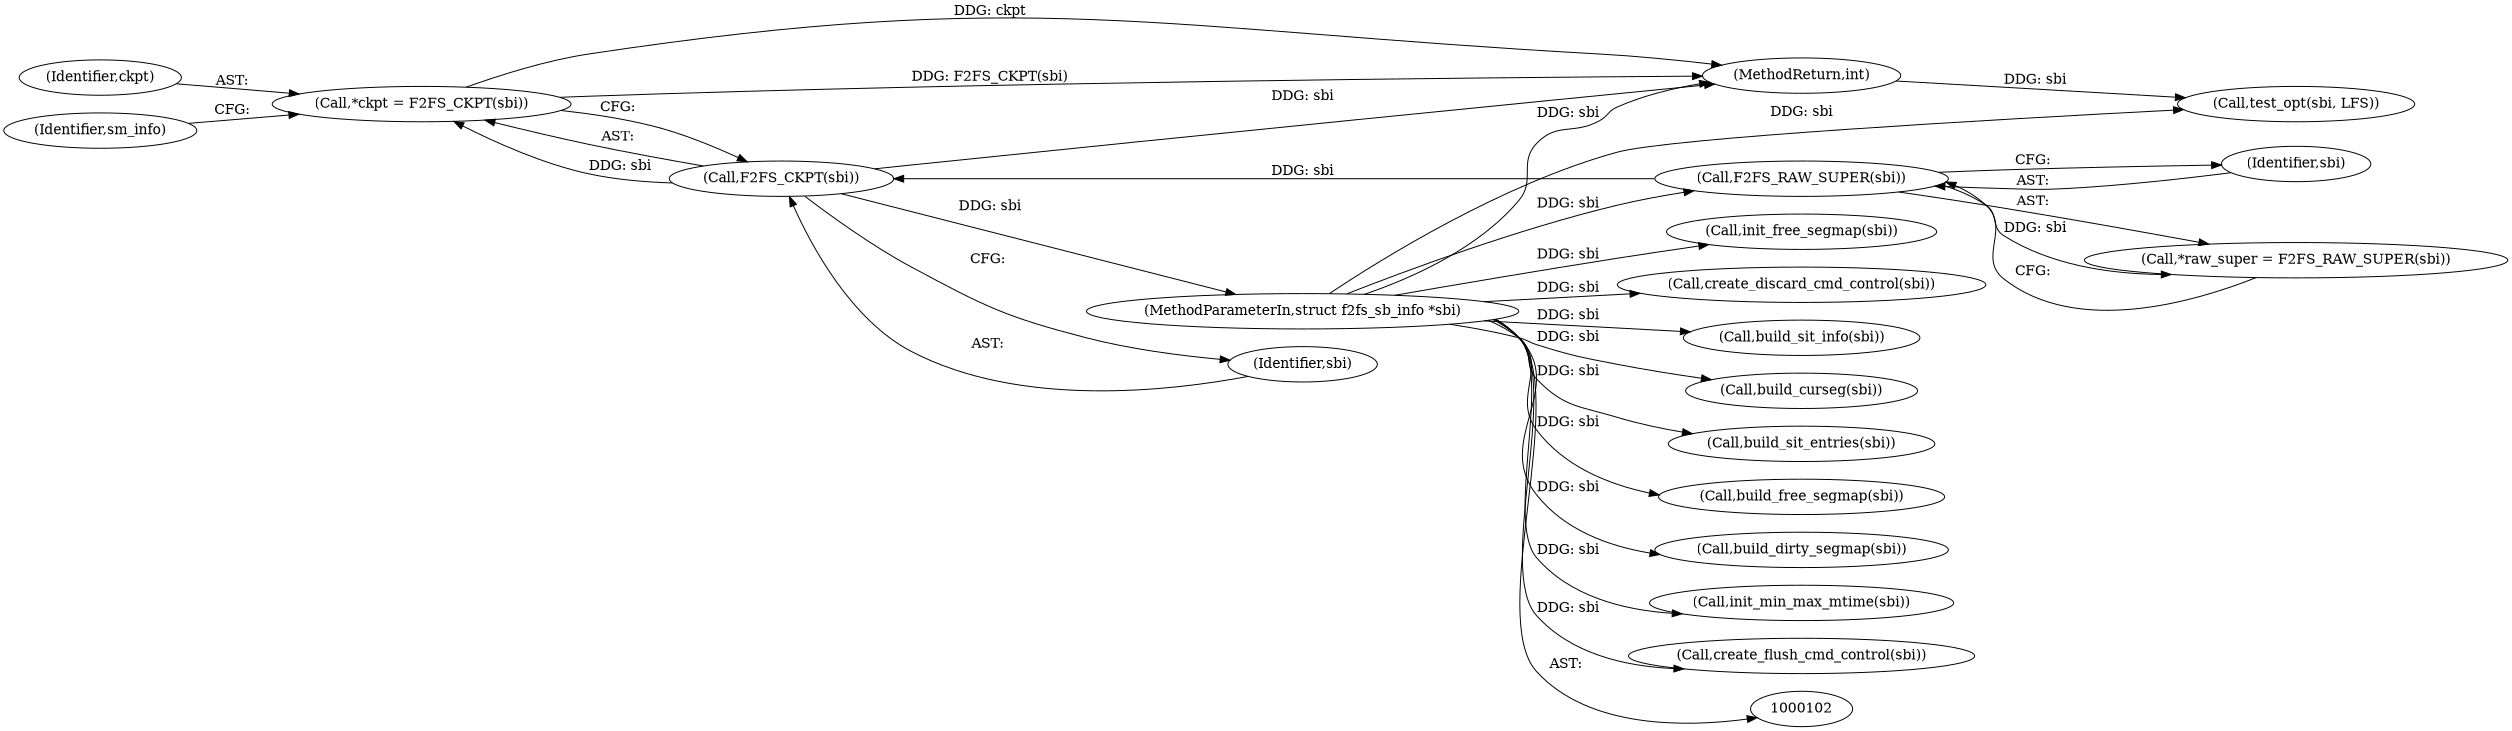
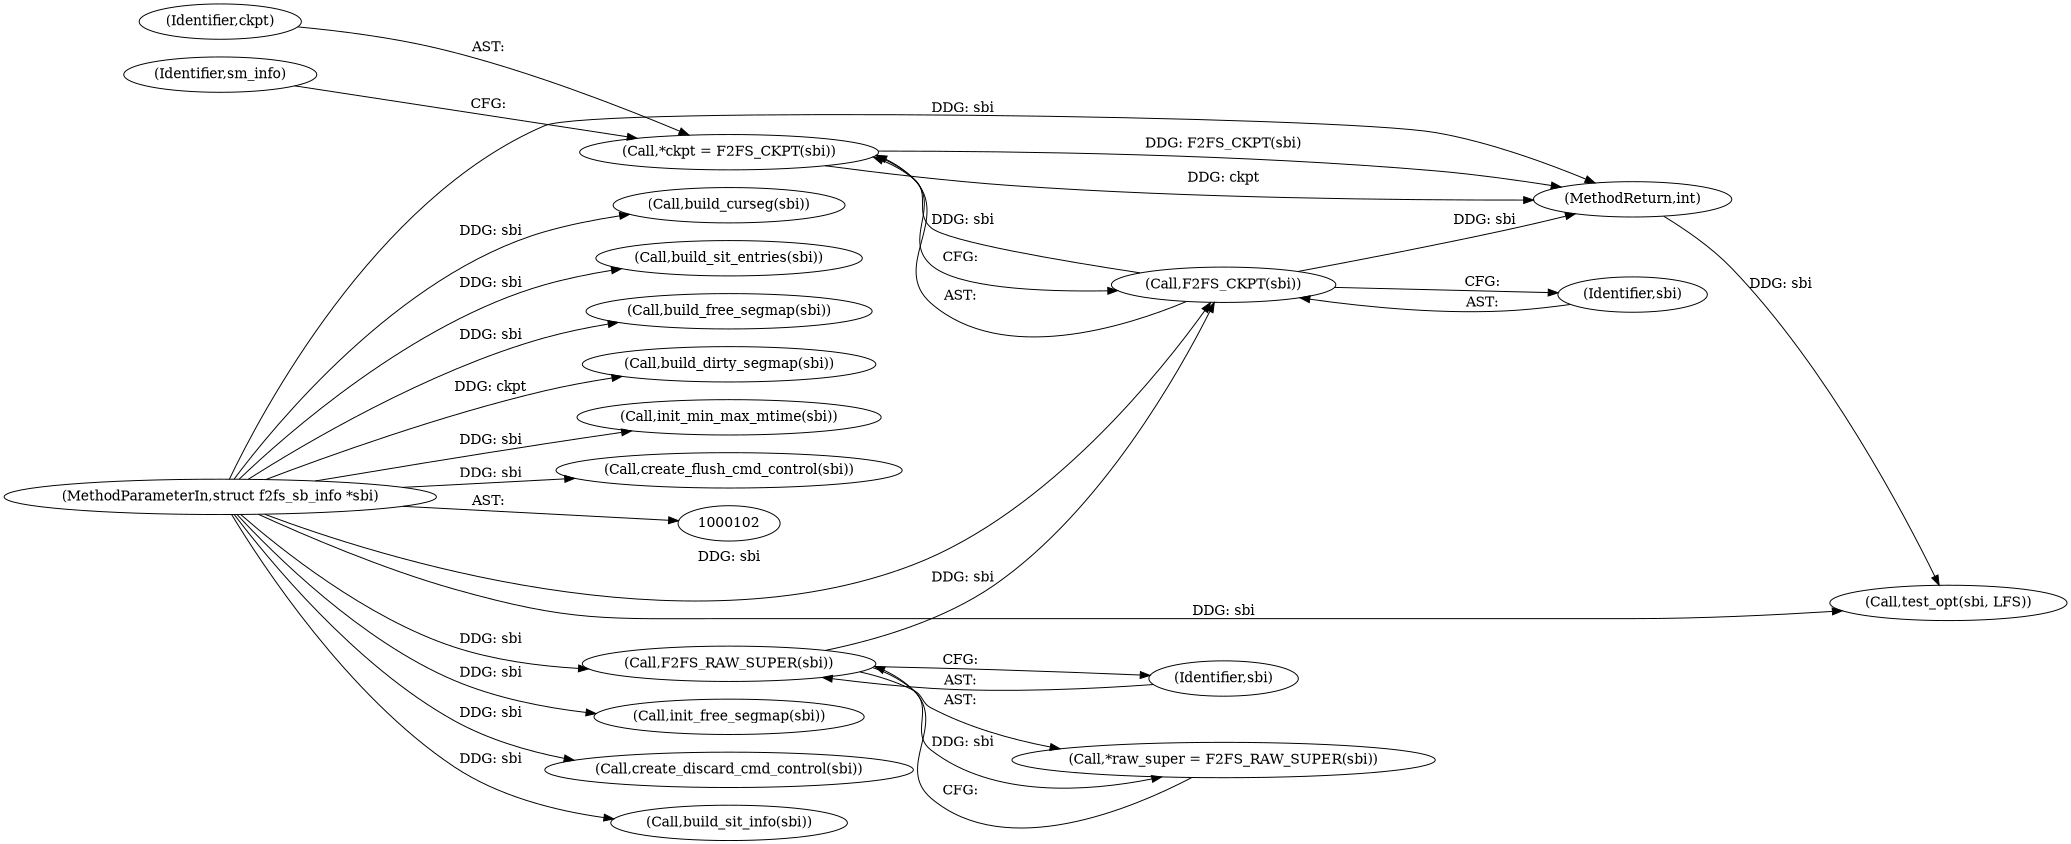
(1034, 243) -> (781, 595)
(1568, 488) -> (491, 387)
